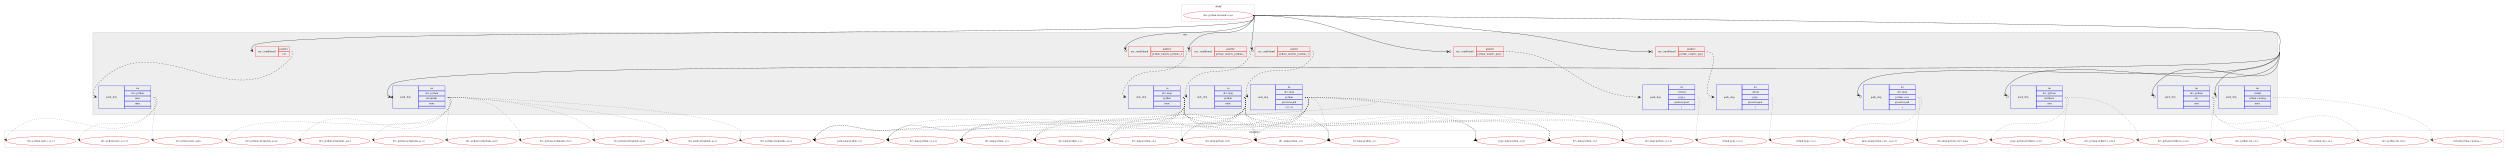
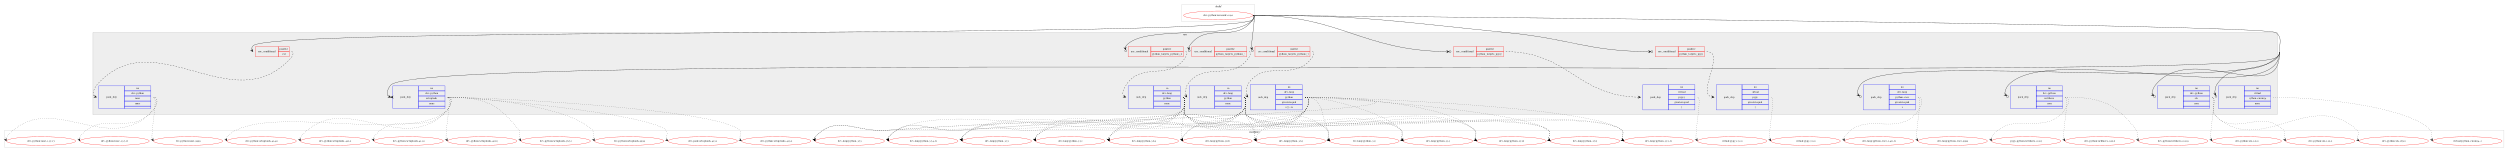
(850, 141) -> (850, 141)
none -> (1438, 141)
(1512, 141) -> (1512, 141)
(1879, 141) -> (1879, 141)
